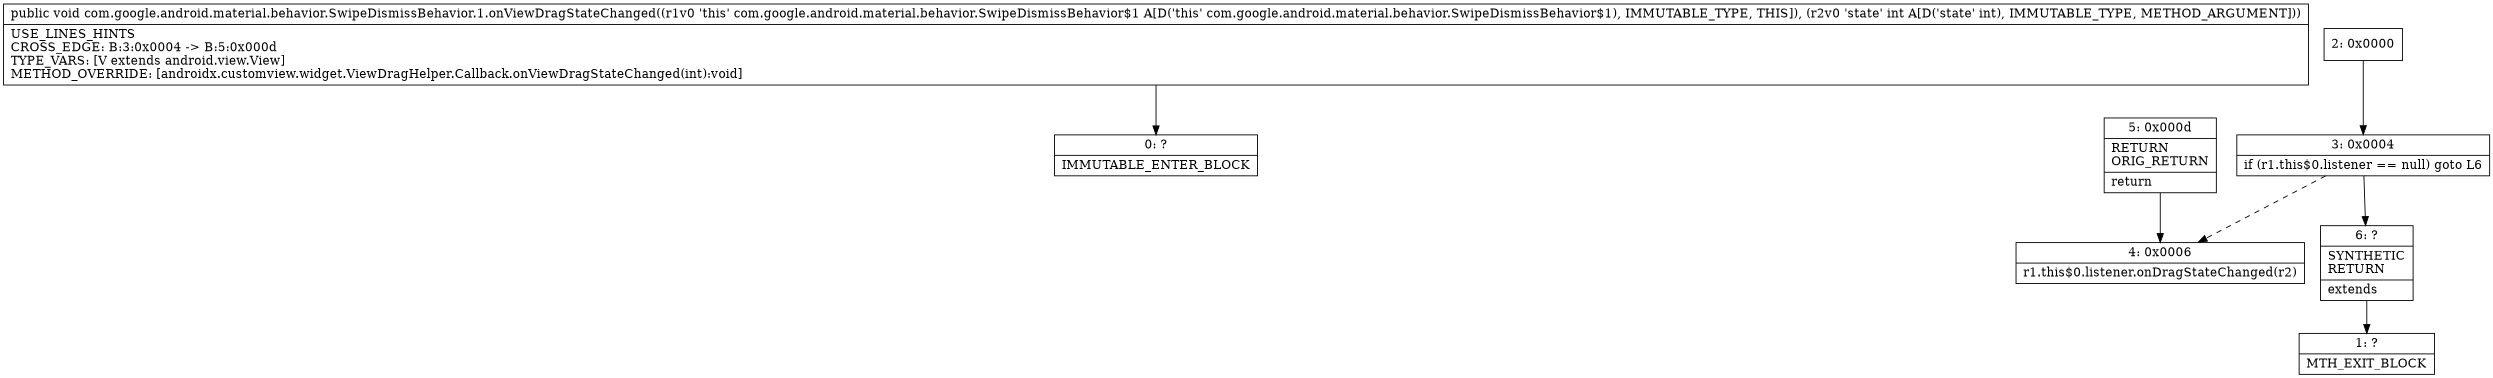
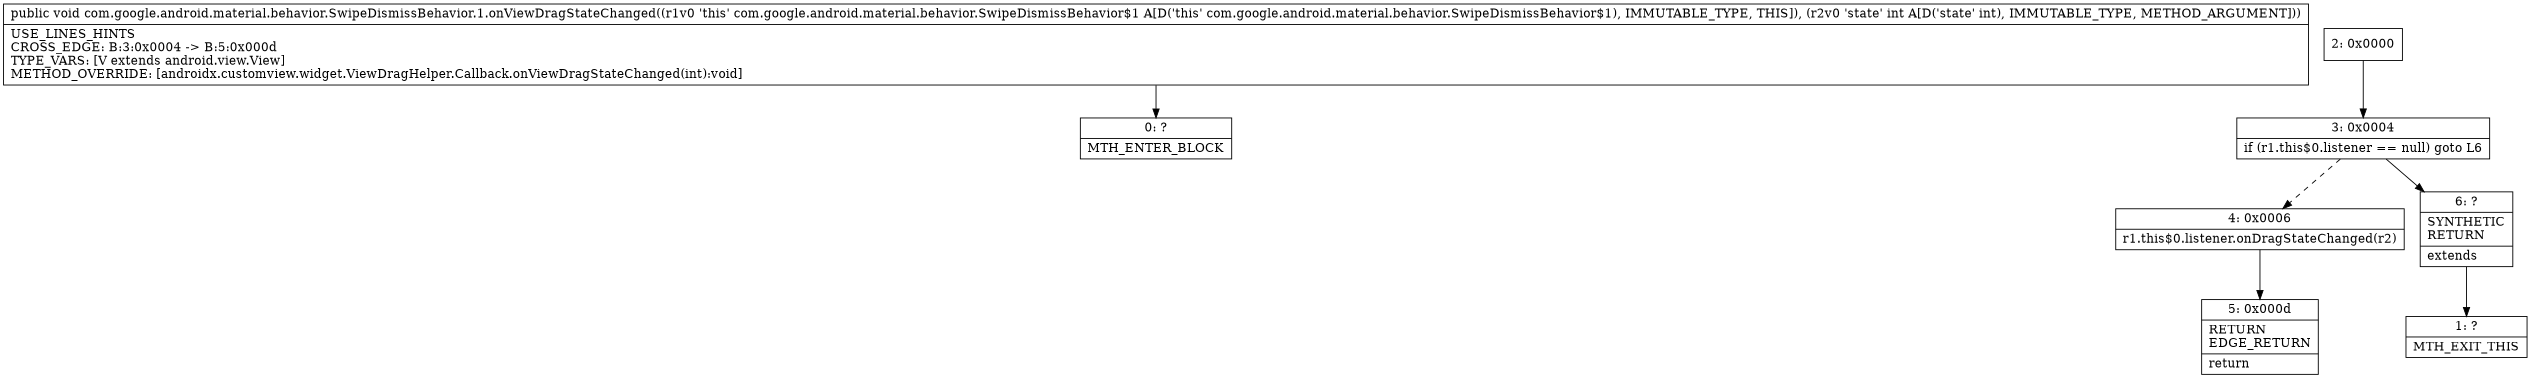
(2160, 162) -> (2260, 343)
(1156, 165) -> (1156, 148)
(2160, 213) -> (2260, 270)
(2367, 364) -> (2467, 347)
